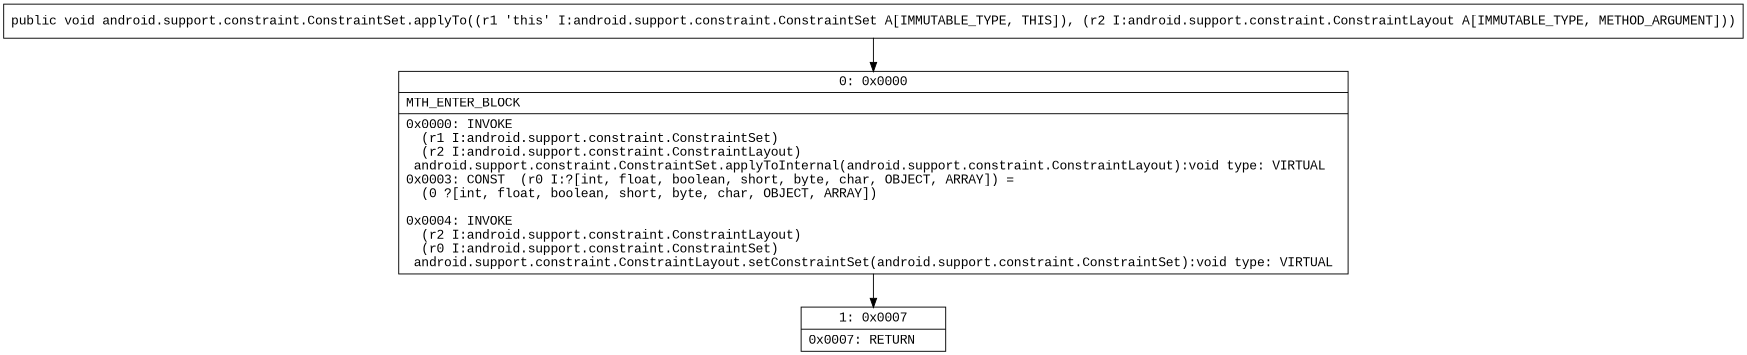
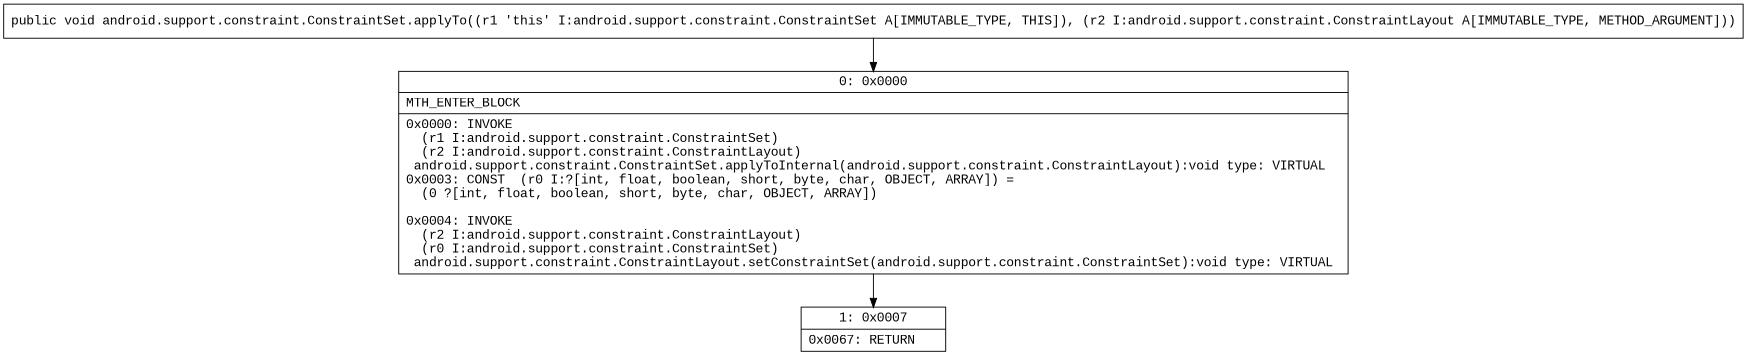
(873, 340) -> (873, 340)
